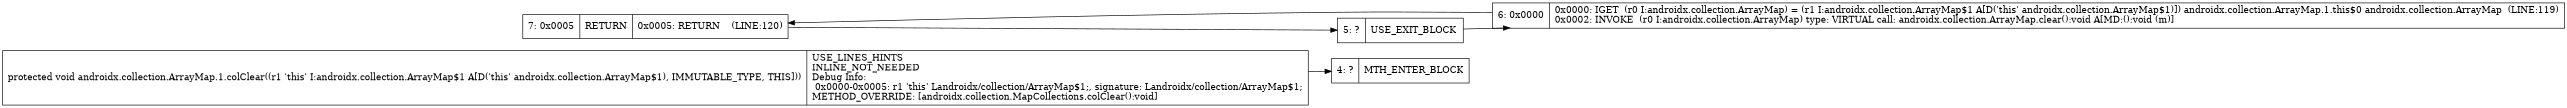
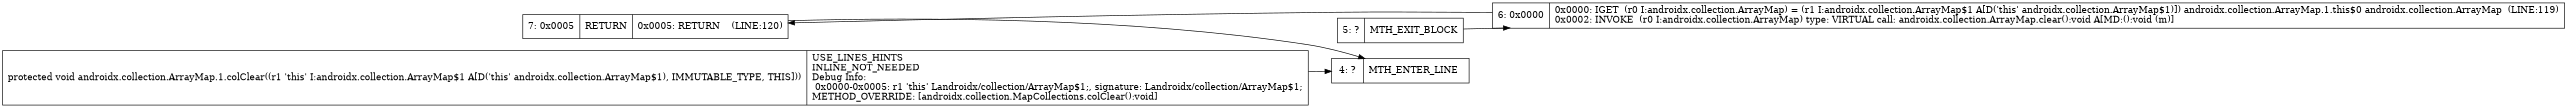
(1059, 29) -> (1075, 23)
(1414, 30) -> (1414, 30)
(1414, 70) -> (1414, 70)
